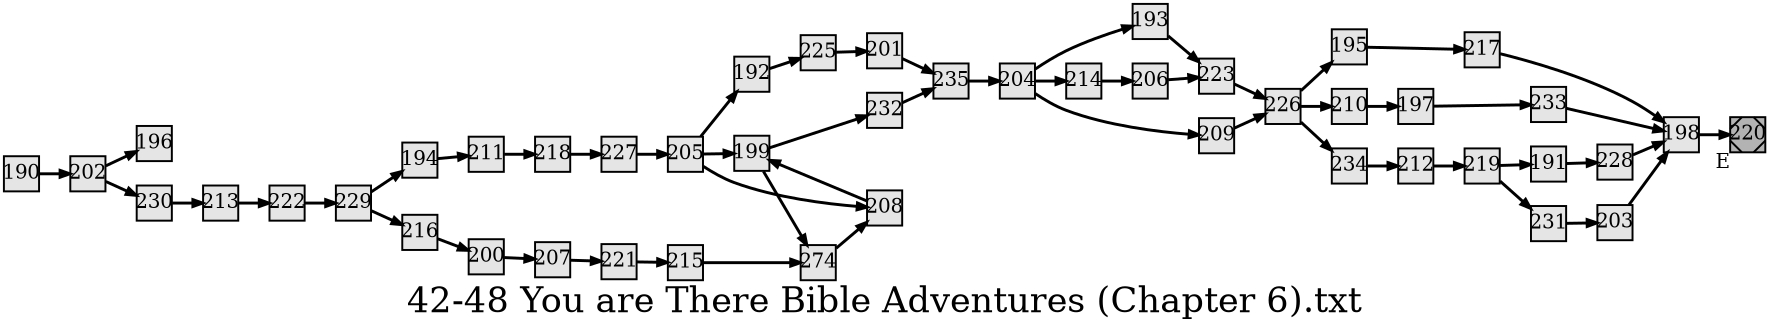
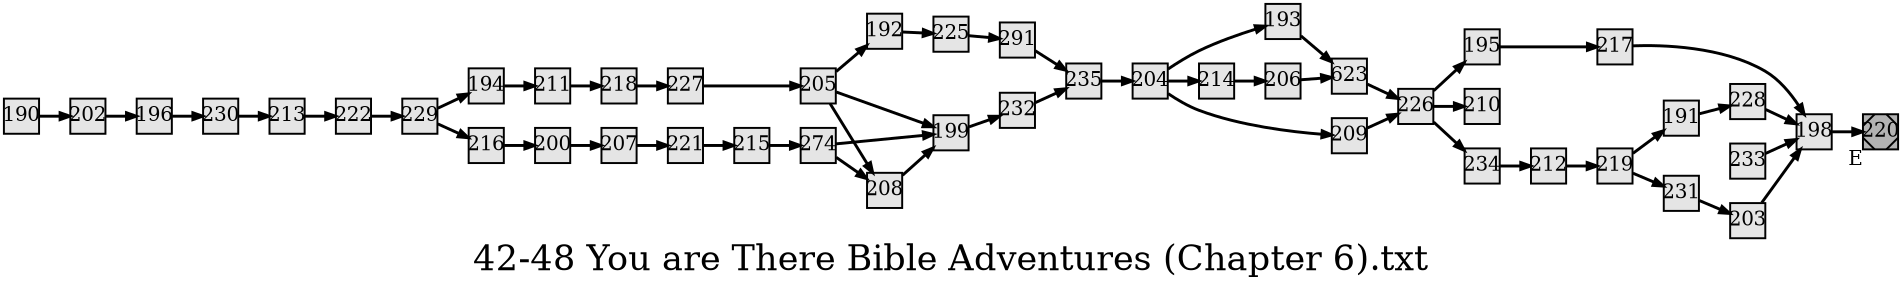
(885, 51) -> (1017, 40)
(1217, 76) -> (1349, 76)
(1416, 106) -> none
(116, 186) -> (182, 116)
(783, 204) -> (880, 140)
